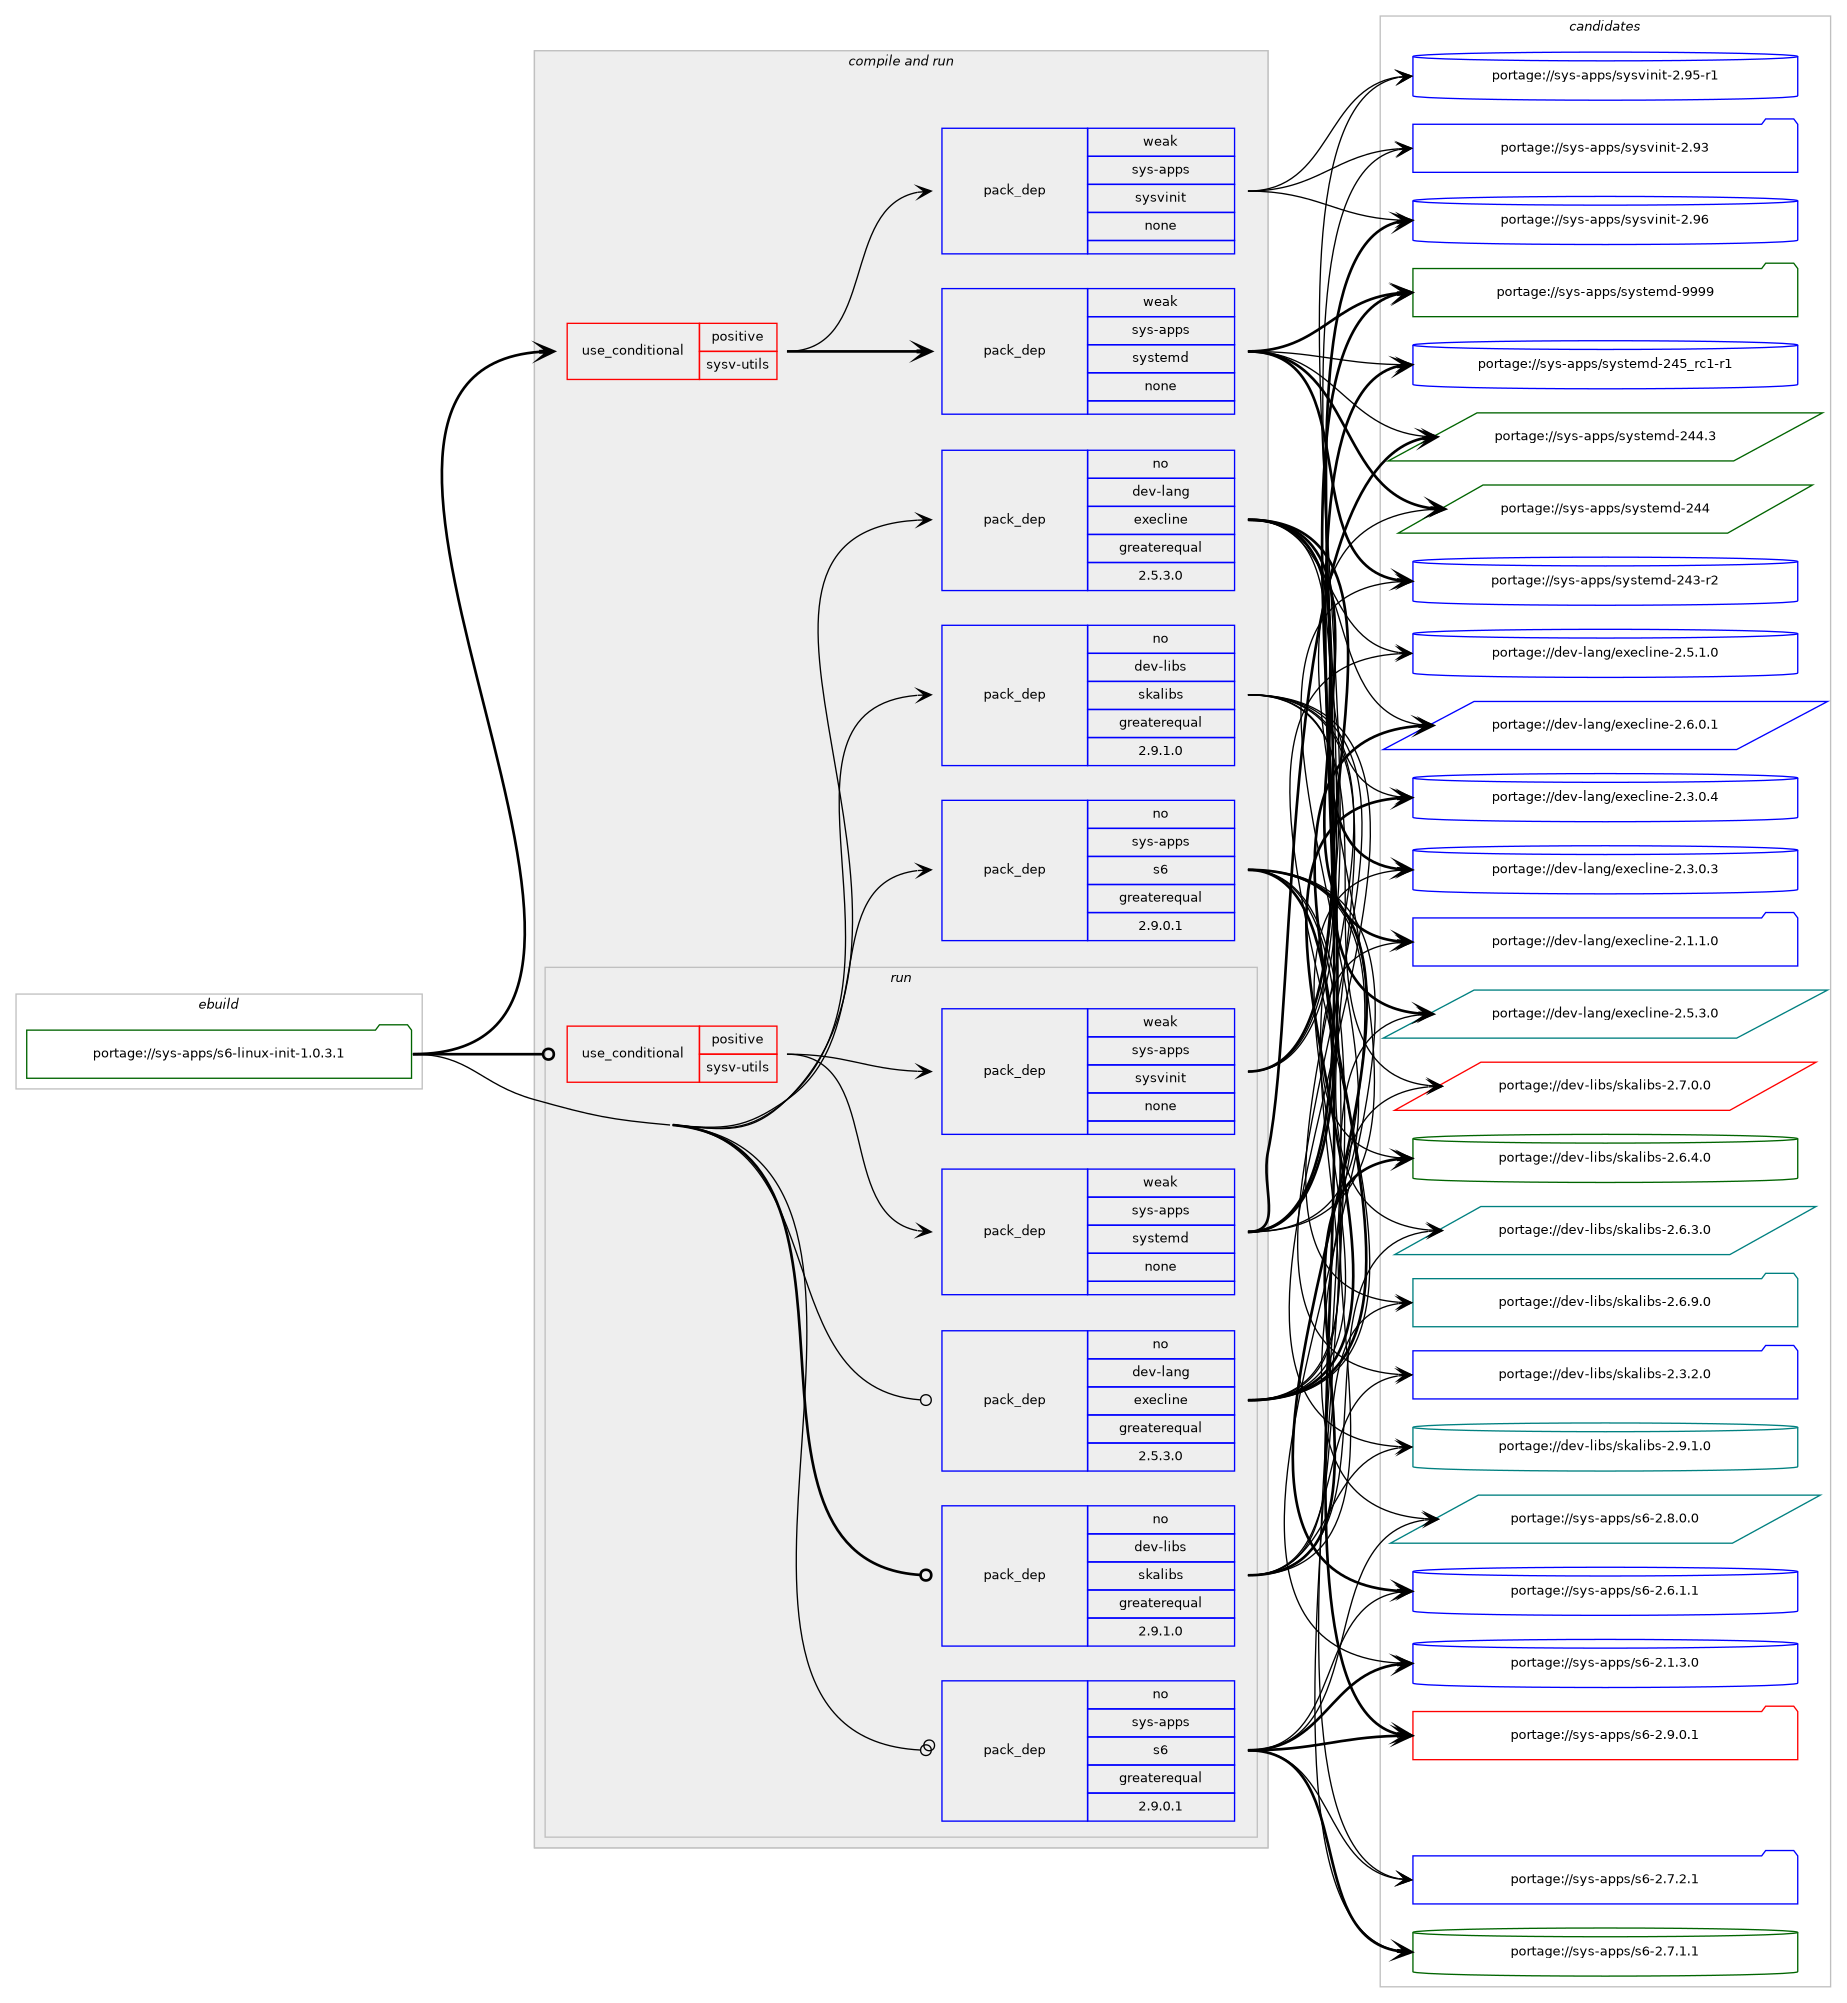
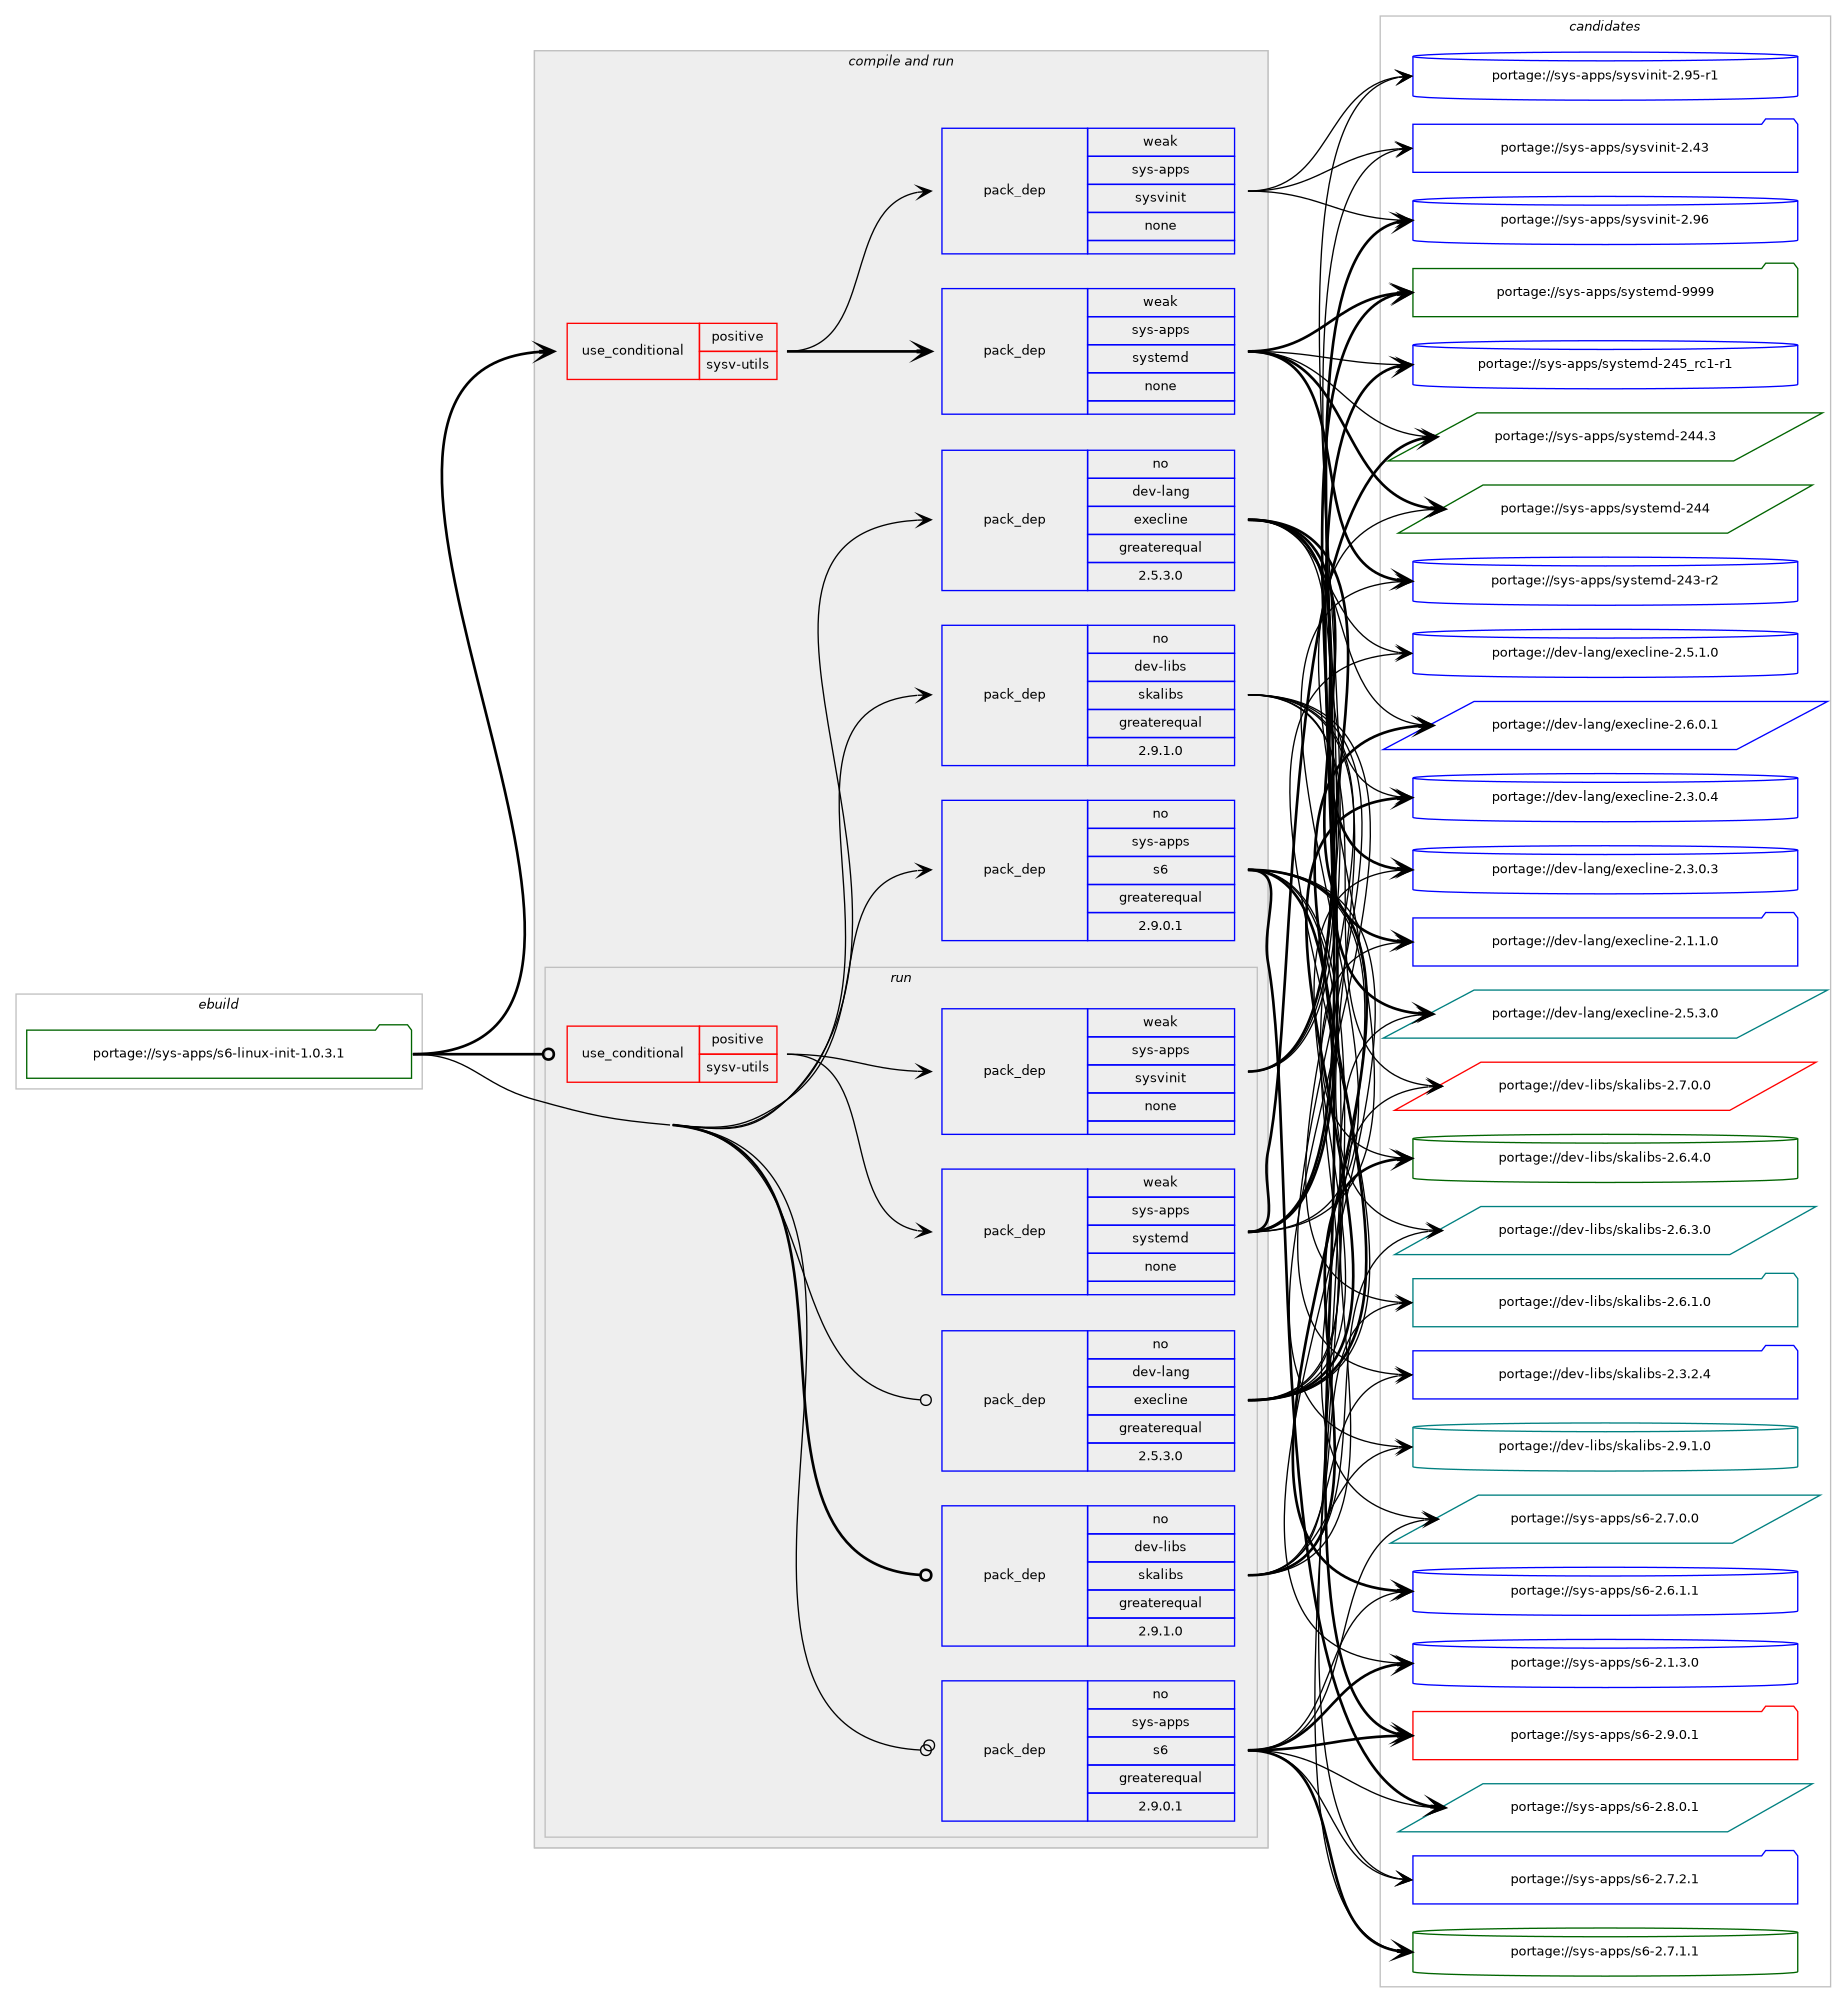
(1605, 148) -> (1605, 148)
(1605, 1303) -> (1605, 1303)
(1605, 1375) -> (1605, 1375)
(1605, 1519) -> (1605, 1519)
none -> (1605, 1808)
